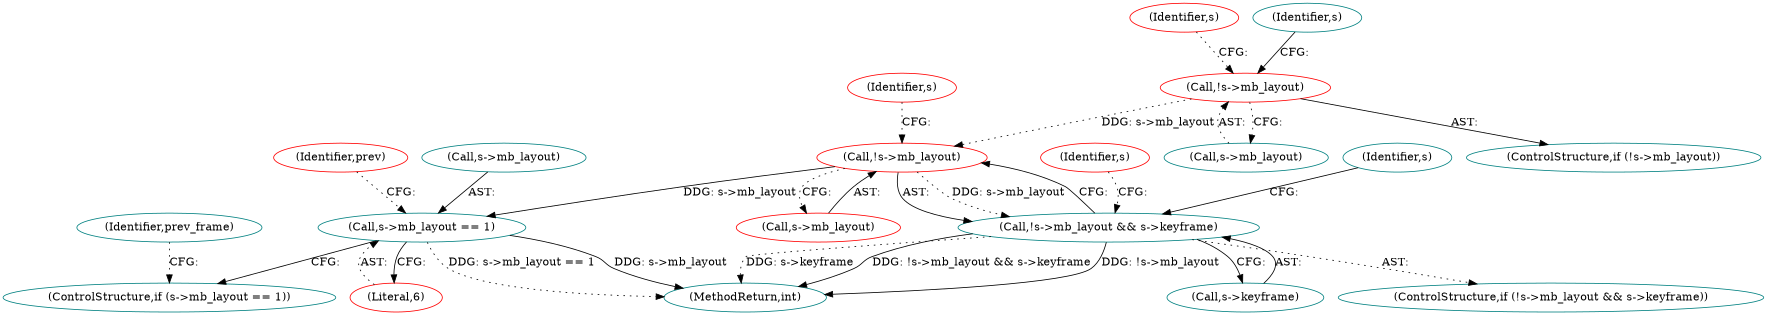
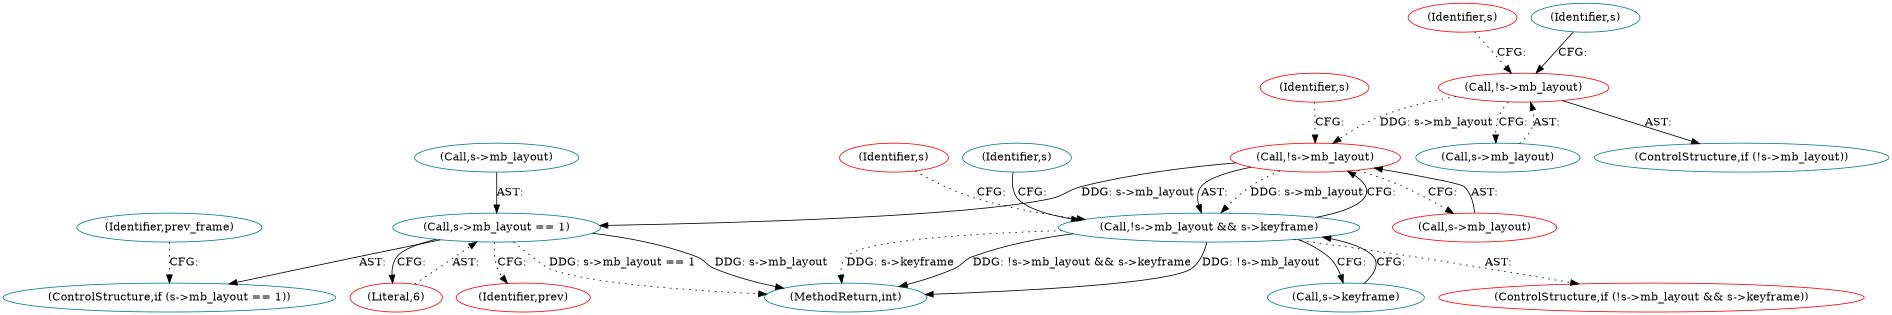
(378, 190) -> (495, 260)
(327, 263) -> (374, 263)
(1290, 263) -> (1393, 263)
(1551, 298) -> (1652, 298)
